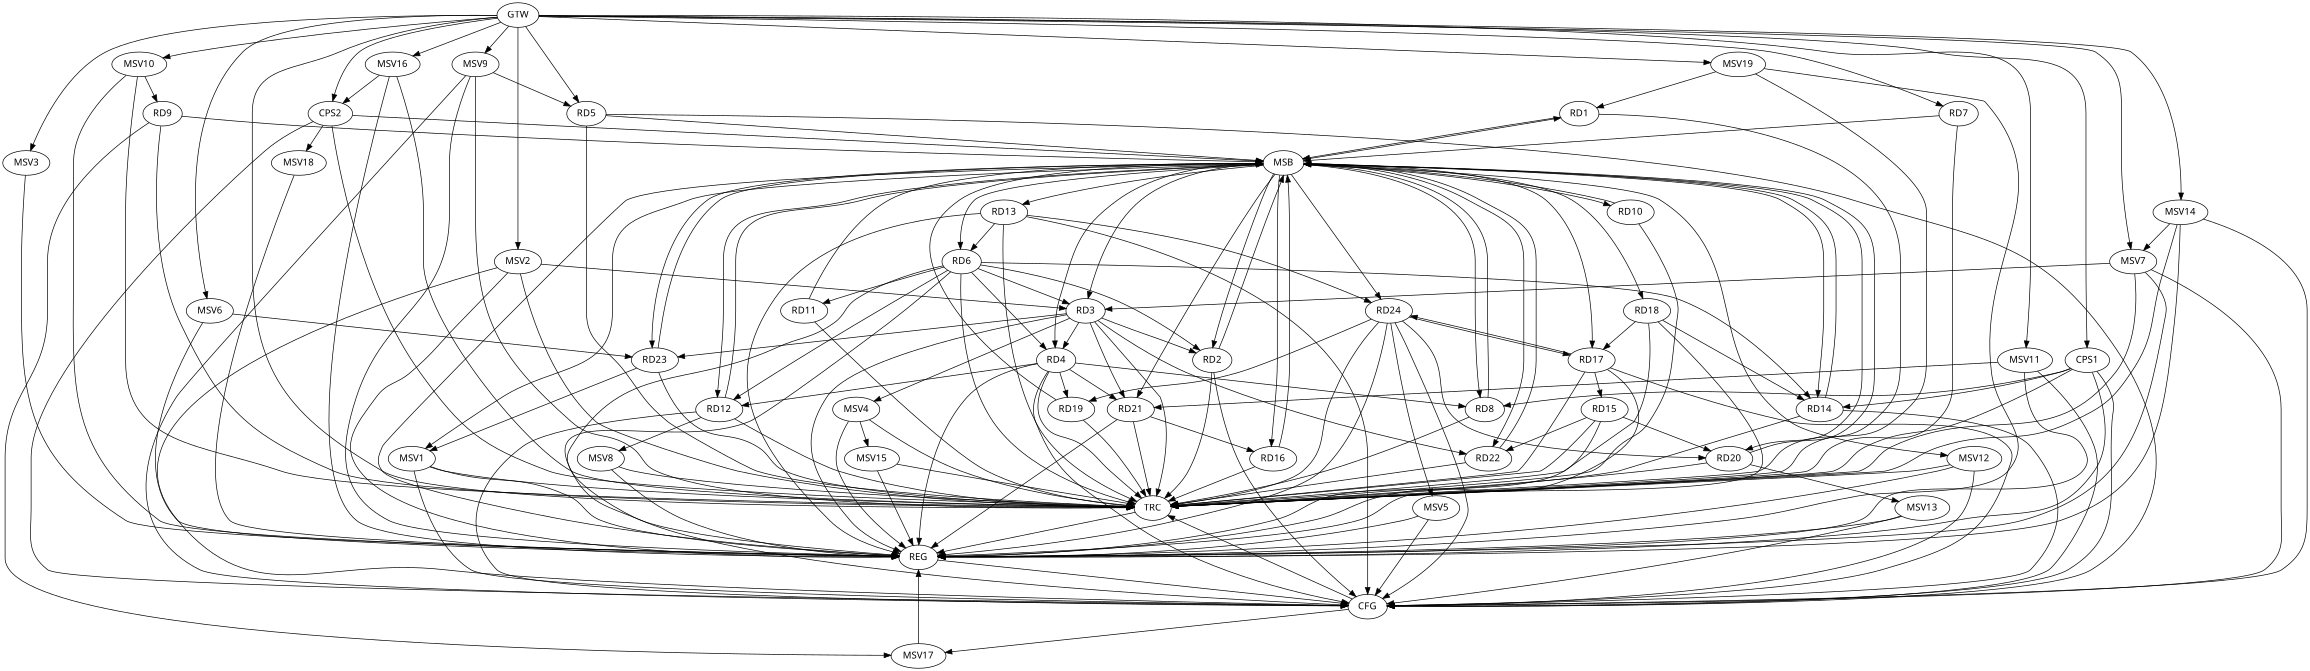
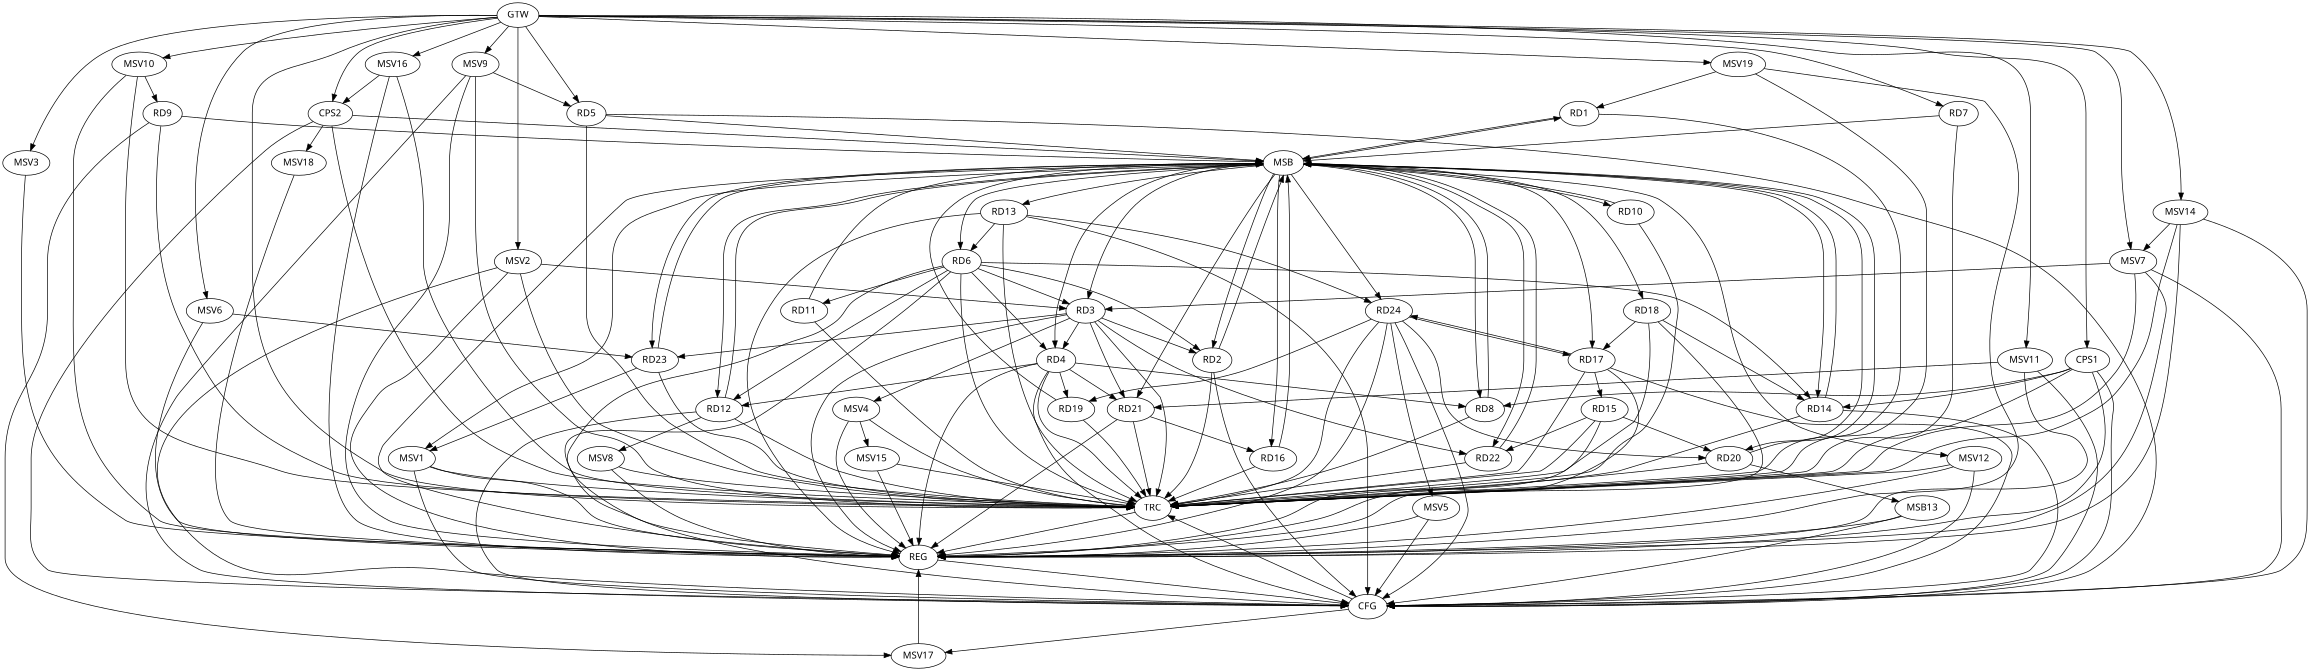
(1922, 508) -> (1922, 508)
